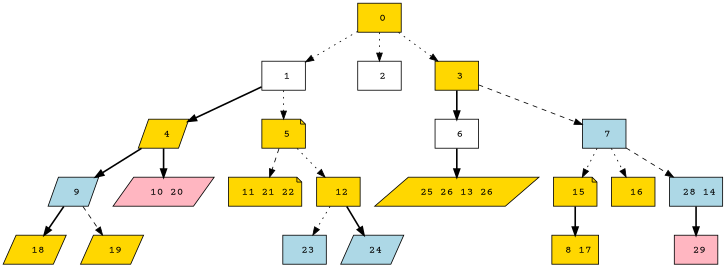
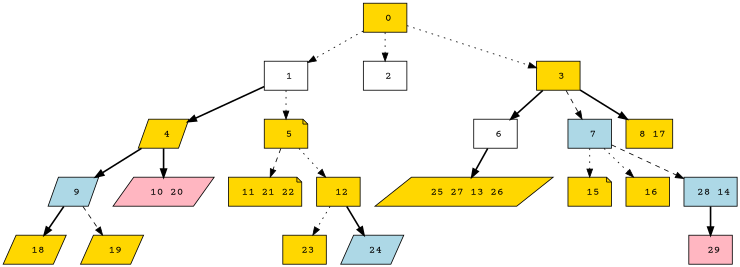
(457, 192) -> (464, 192)
(575, 217) -> (600, 102)
(305, 250) -> (305, 250)
